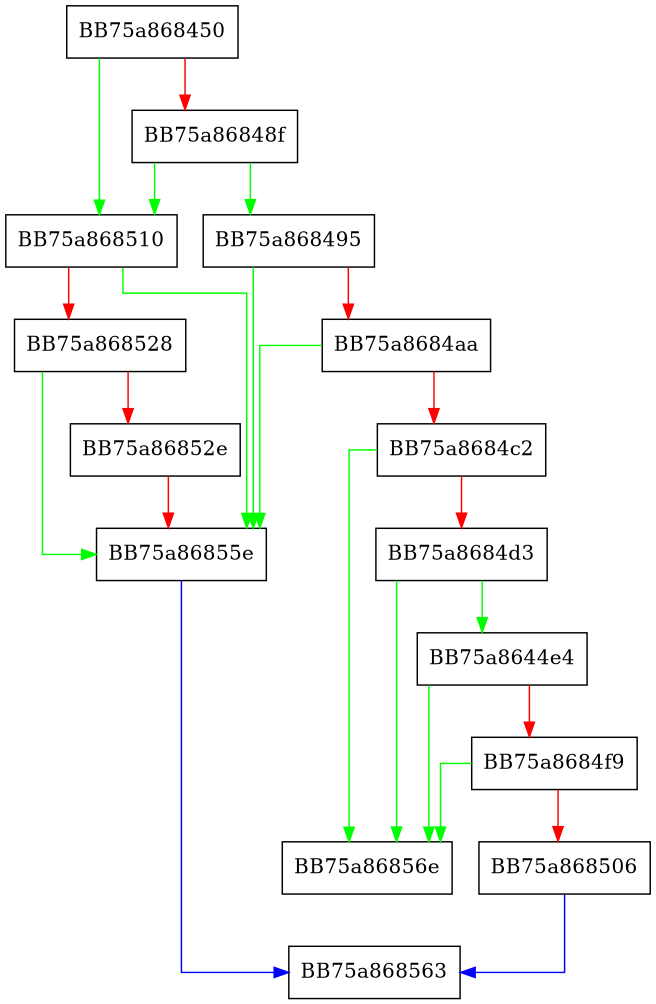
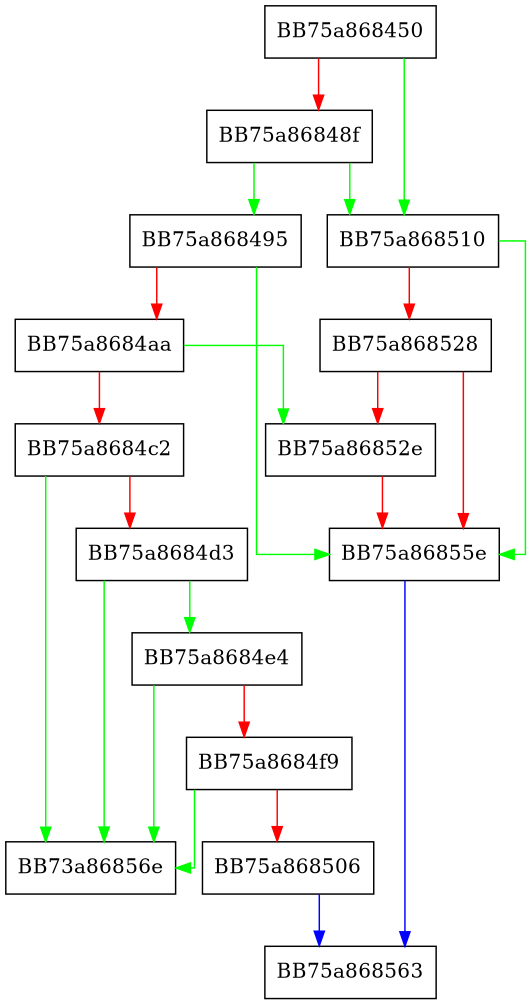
(264, 345) -> (265, 345)
(42, 483) -> (463, 443)
(502, 659) -> (217, 659)
(367, 868) -> (91, 868)
